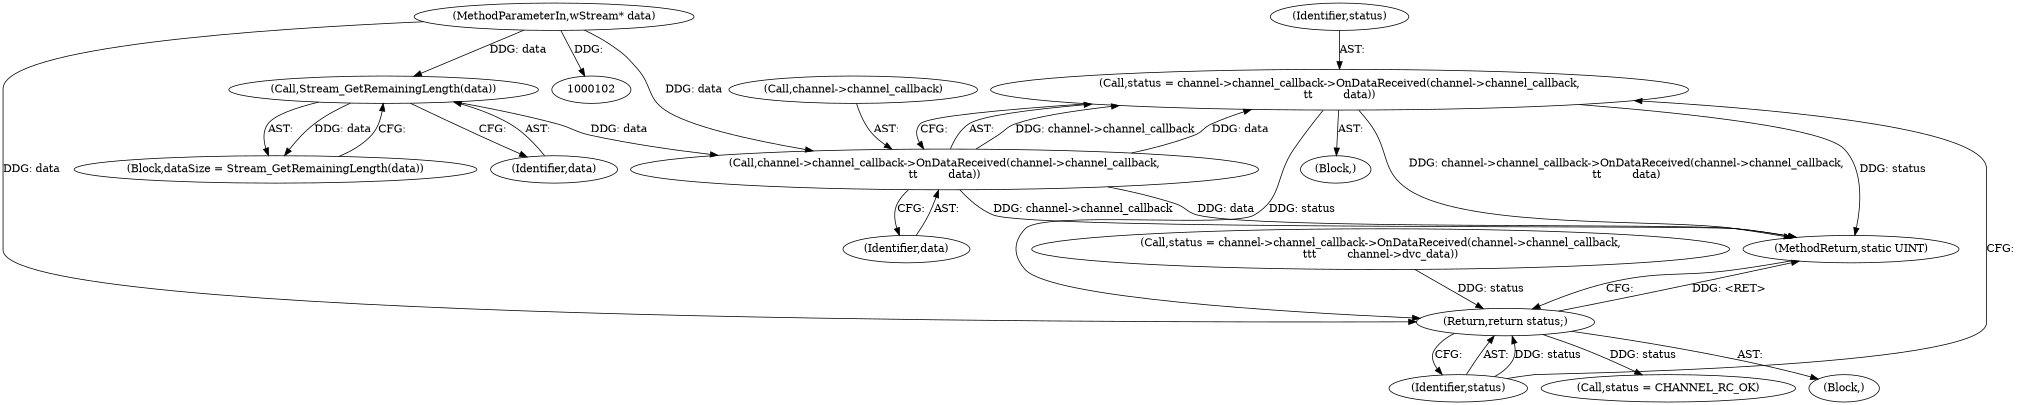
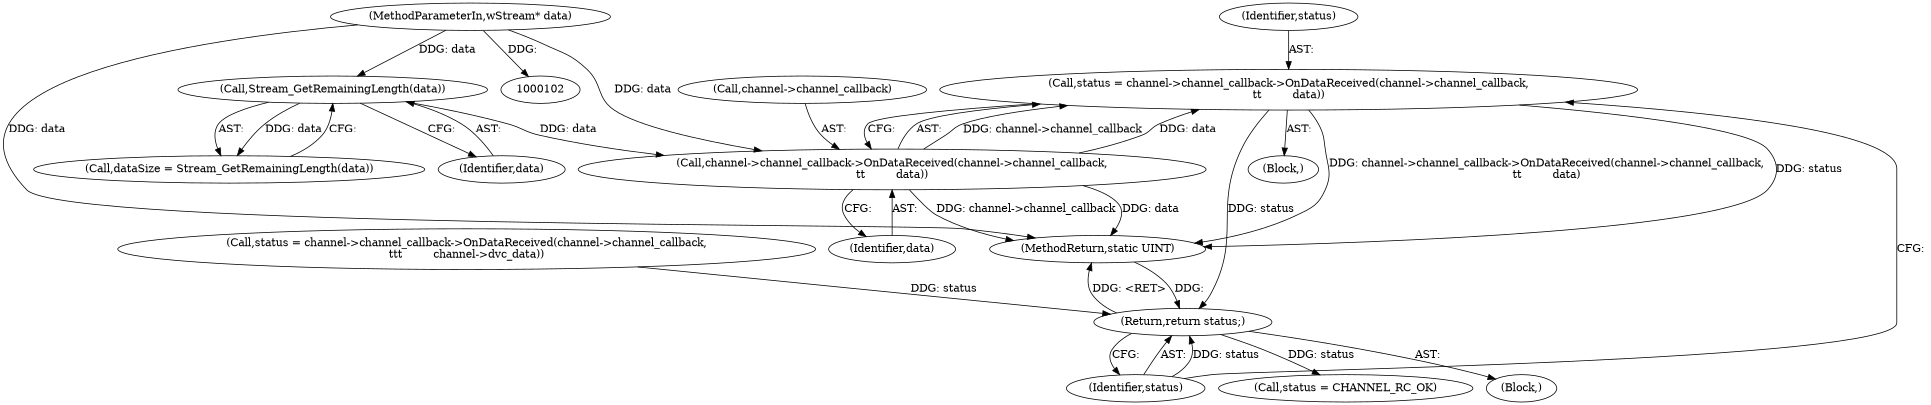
(276, 169) -> (229, 169)
(1622, 289) -> (1191, 289)
(405, 306) -> (305, 217)
